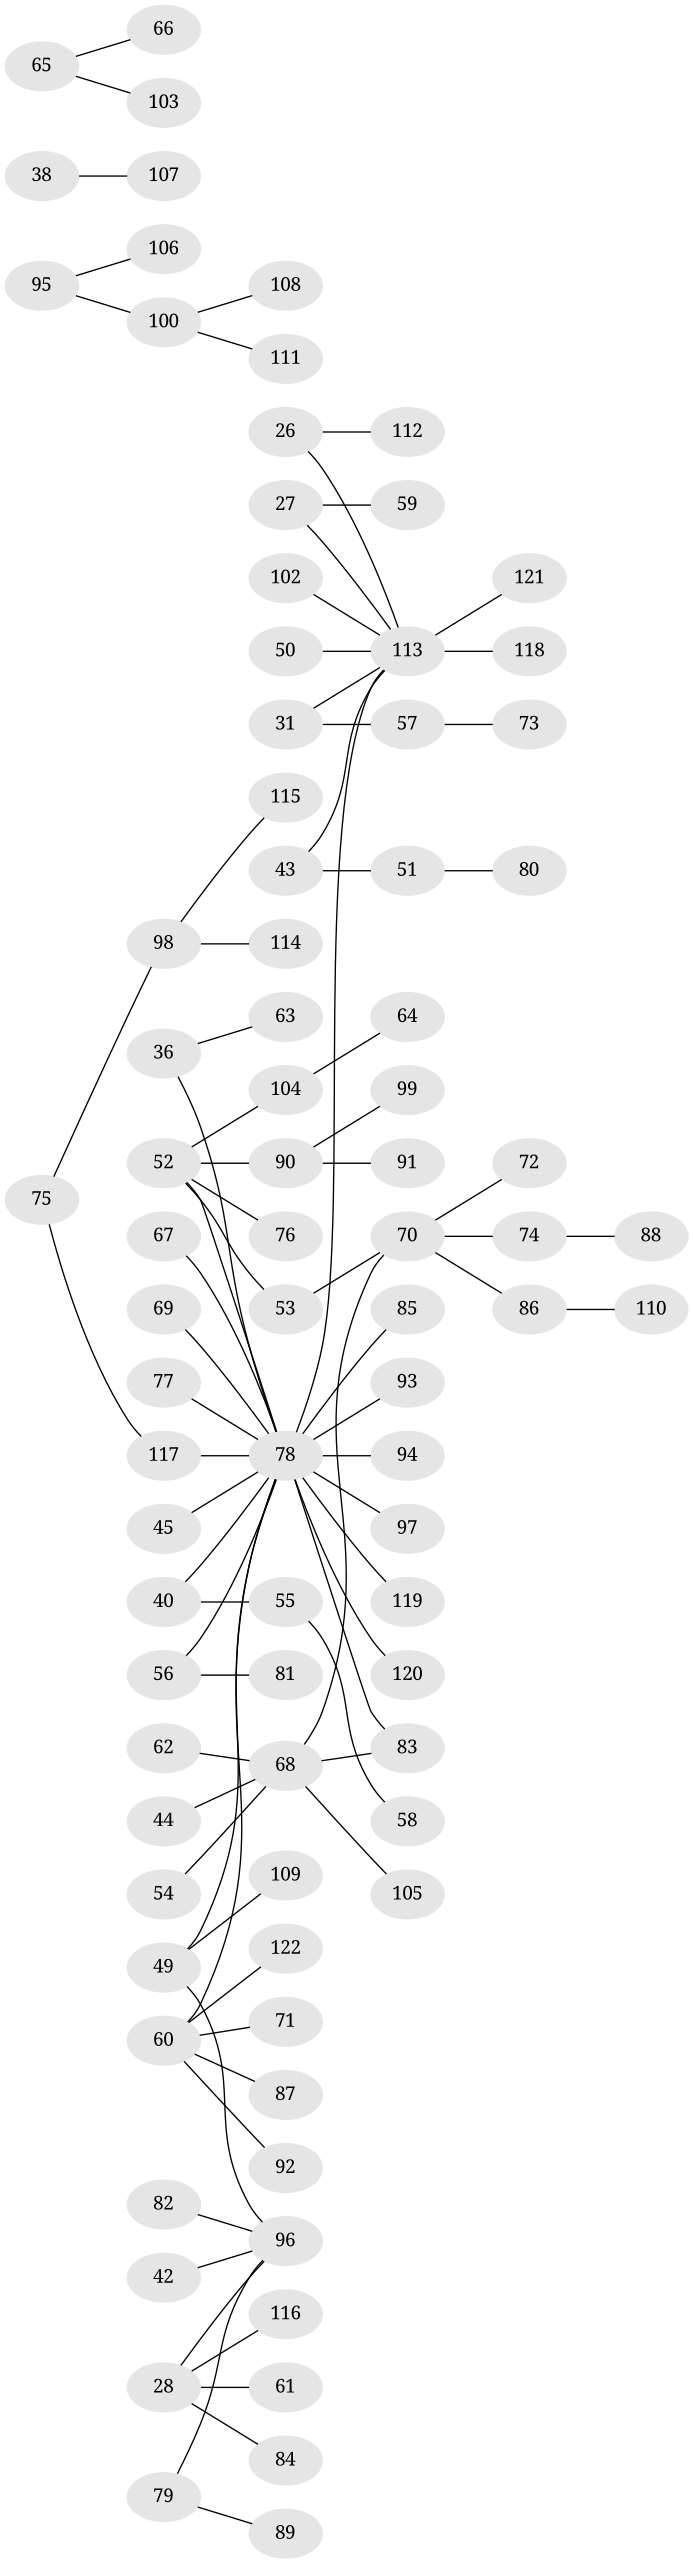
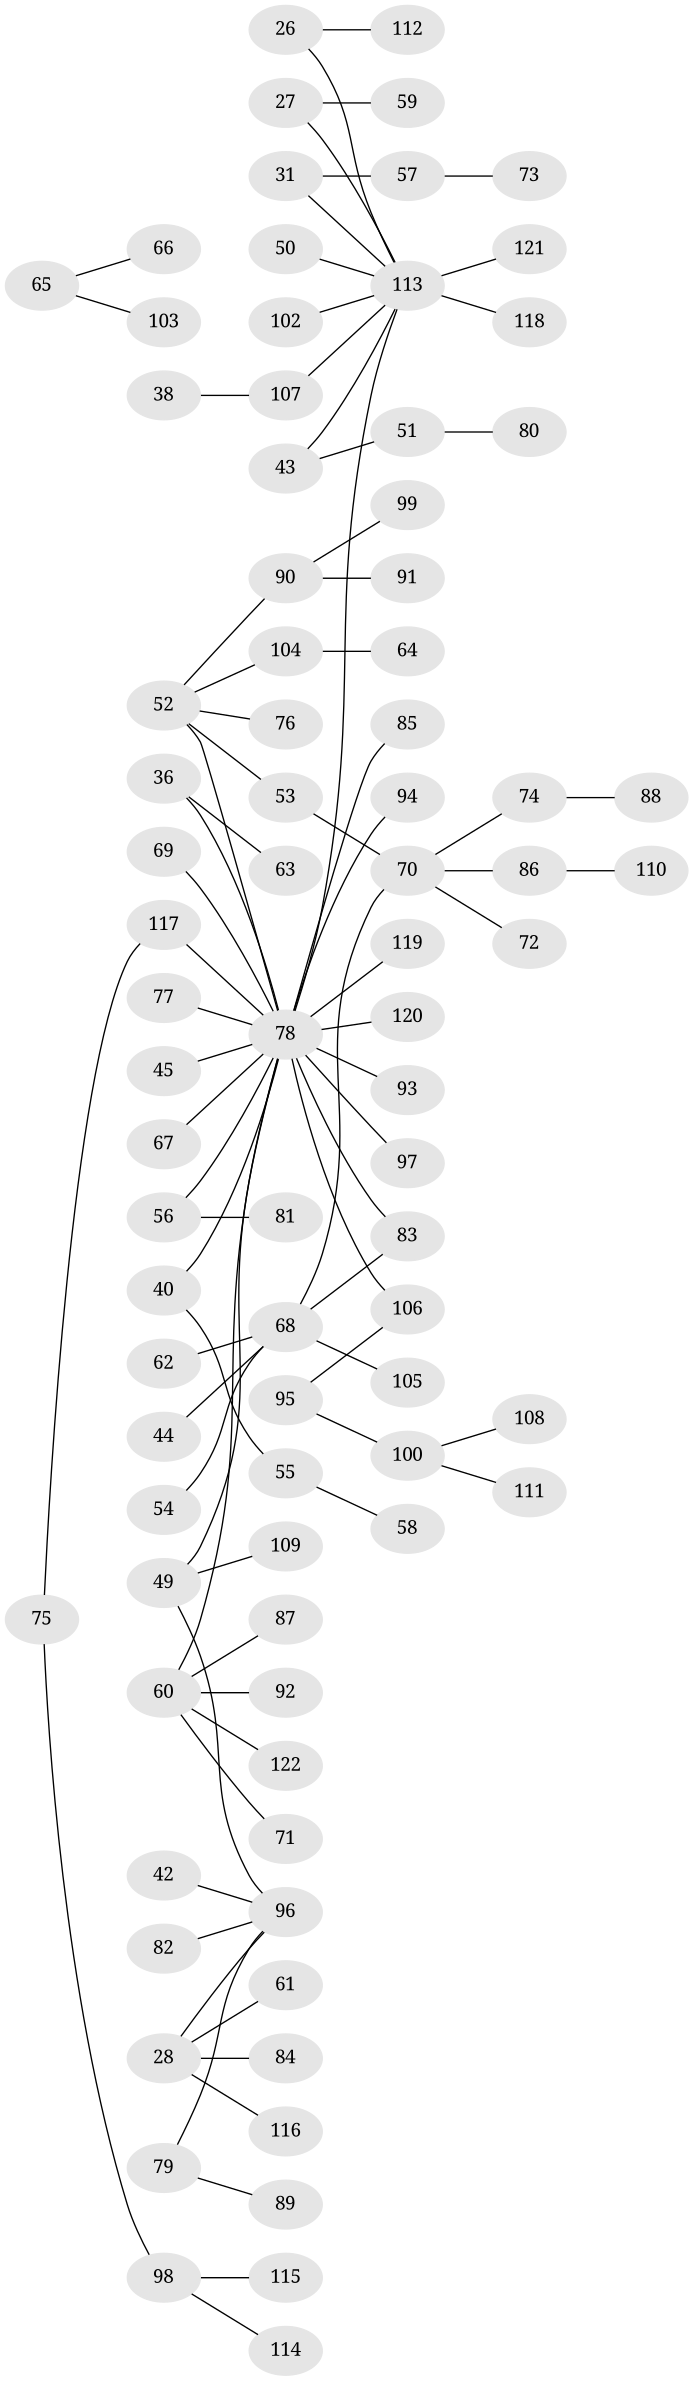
none -> (347, 341)
none -> (327, 1179)
